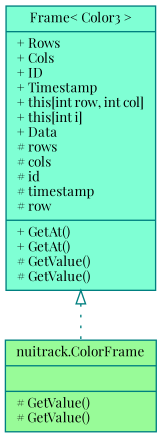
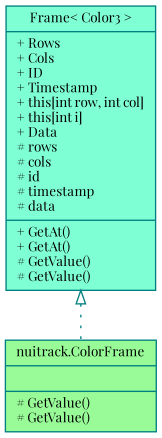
(34, 207) -> (36, 207)
